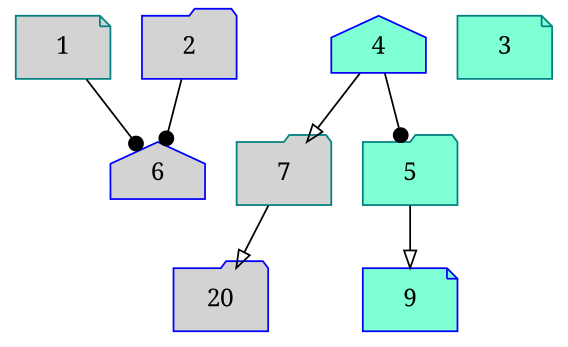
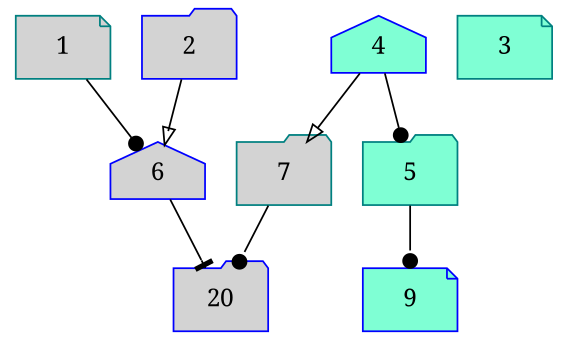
(175, 105) -> (175, 105)
(410, 228) -> (410, 228)
(256, 229) -> (256, 229)
none -> (186, 230)
